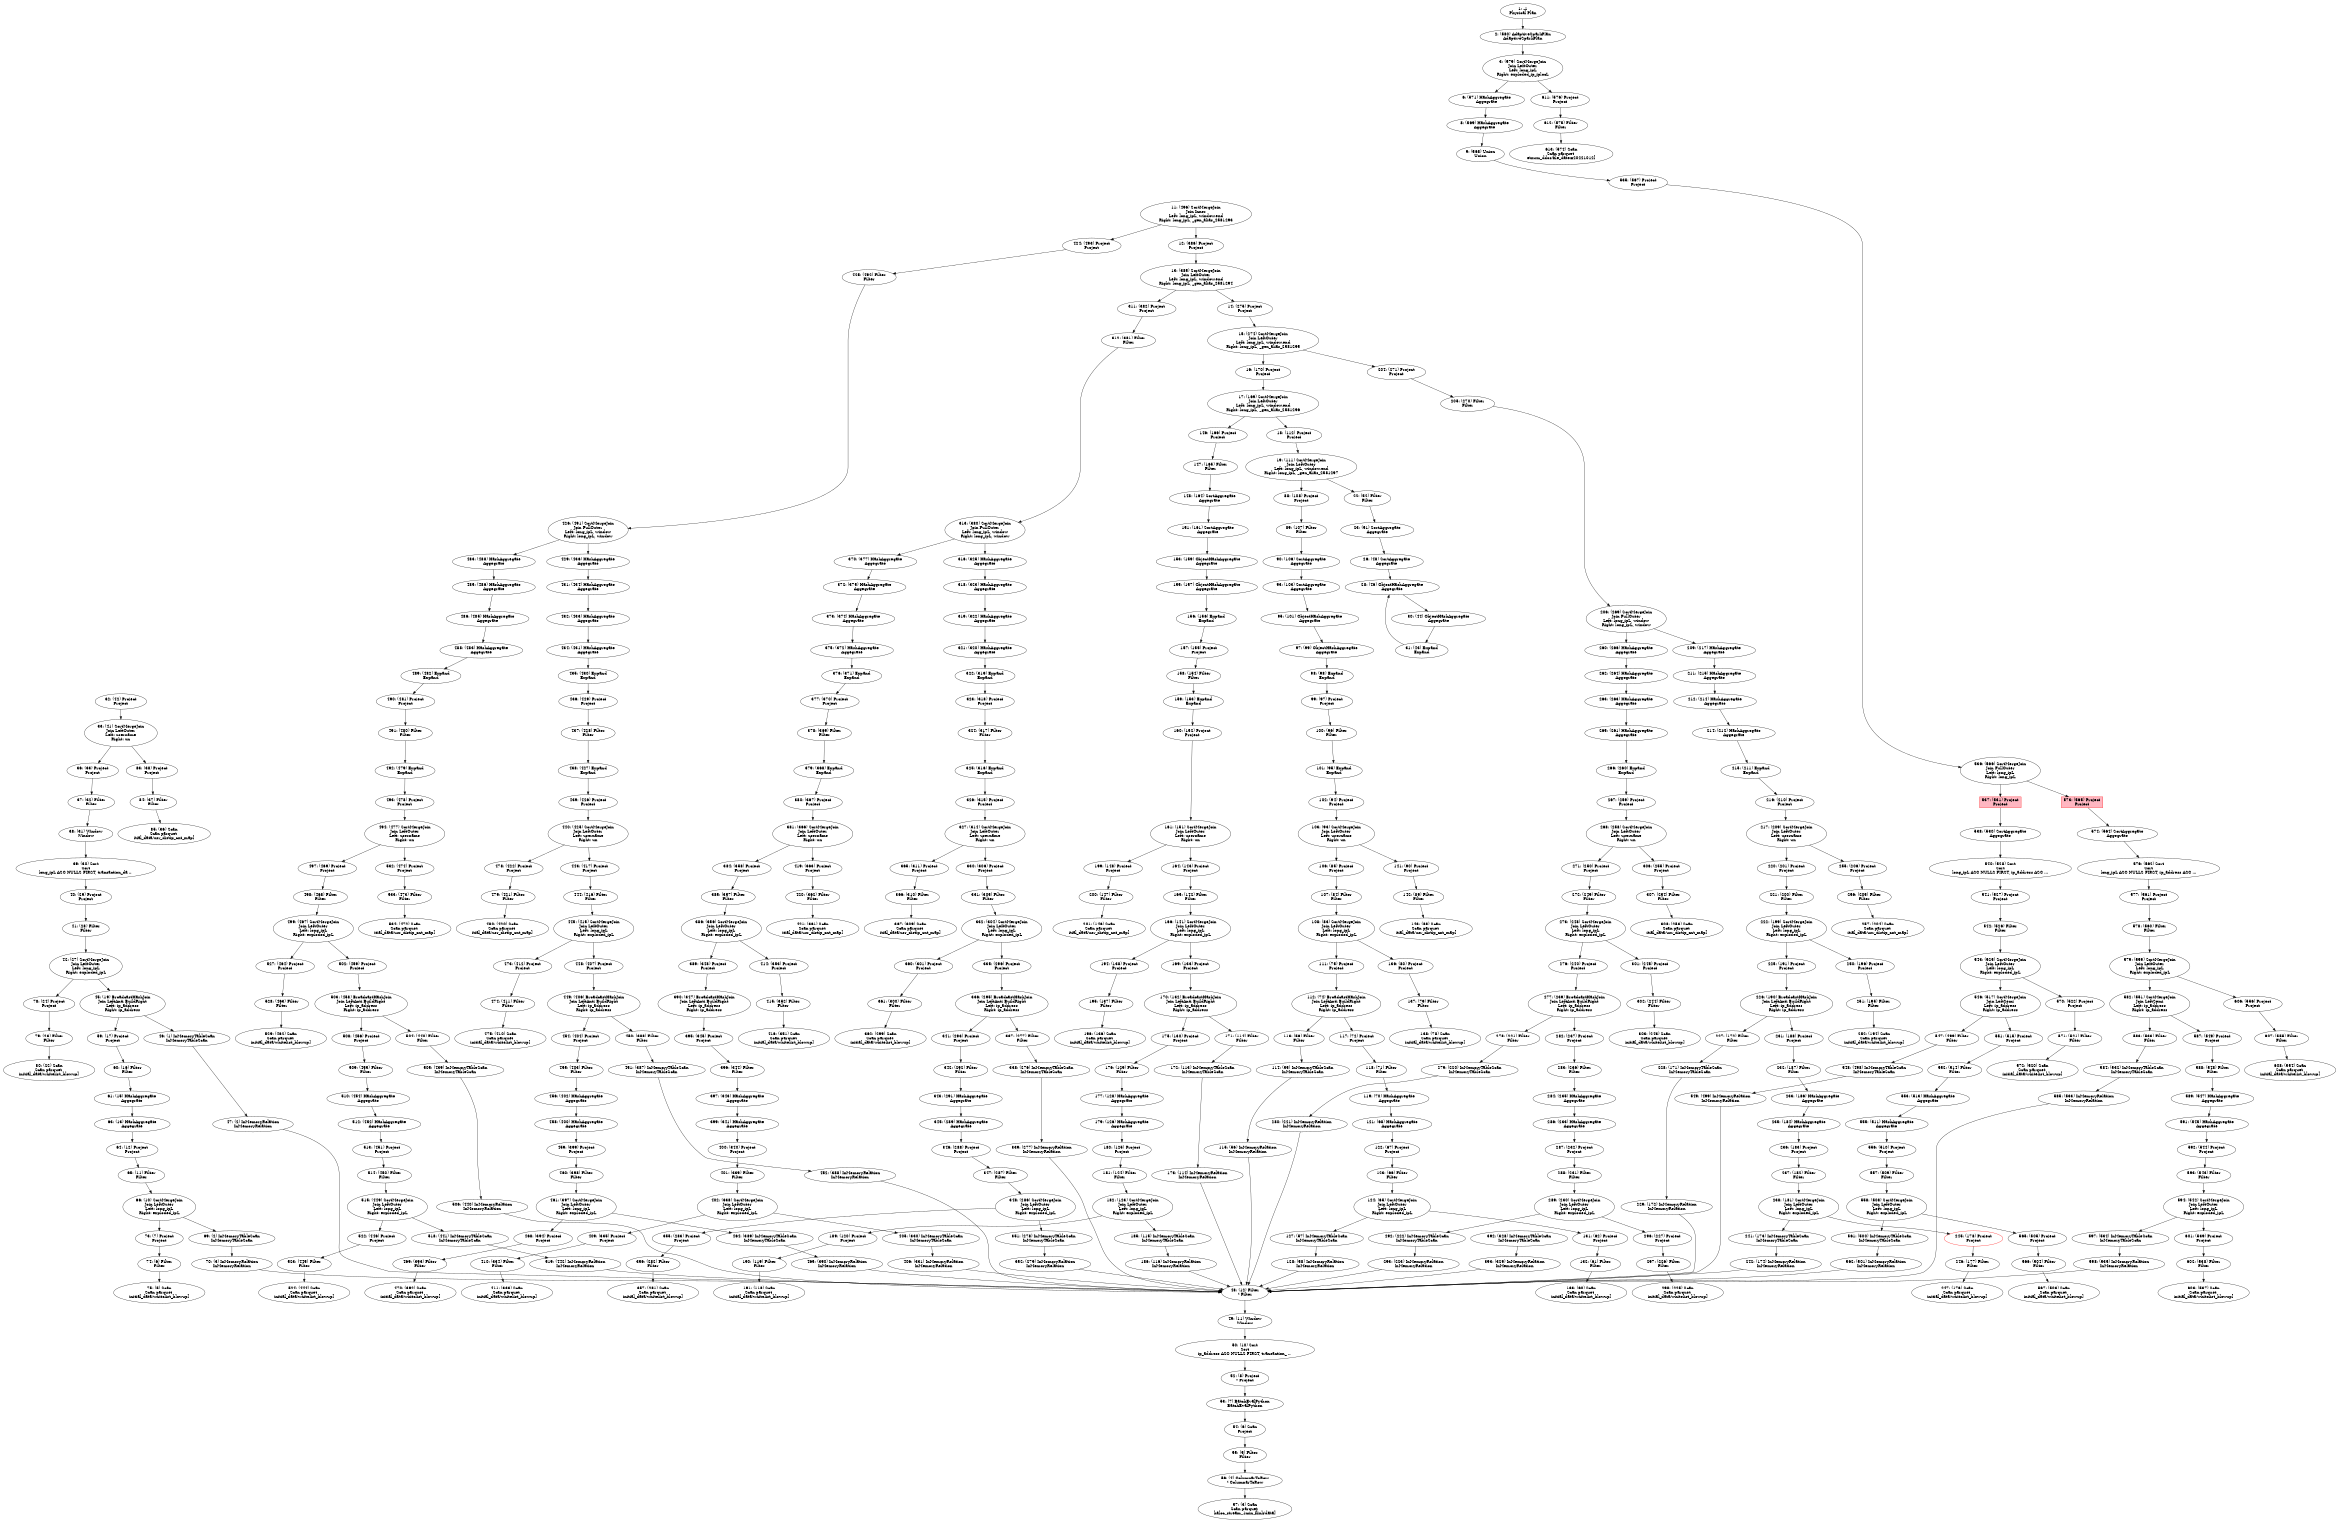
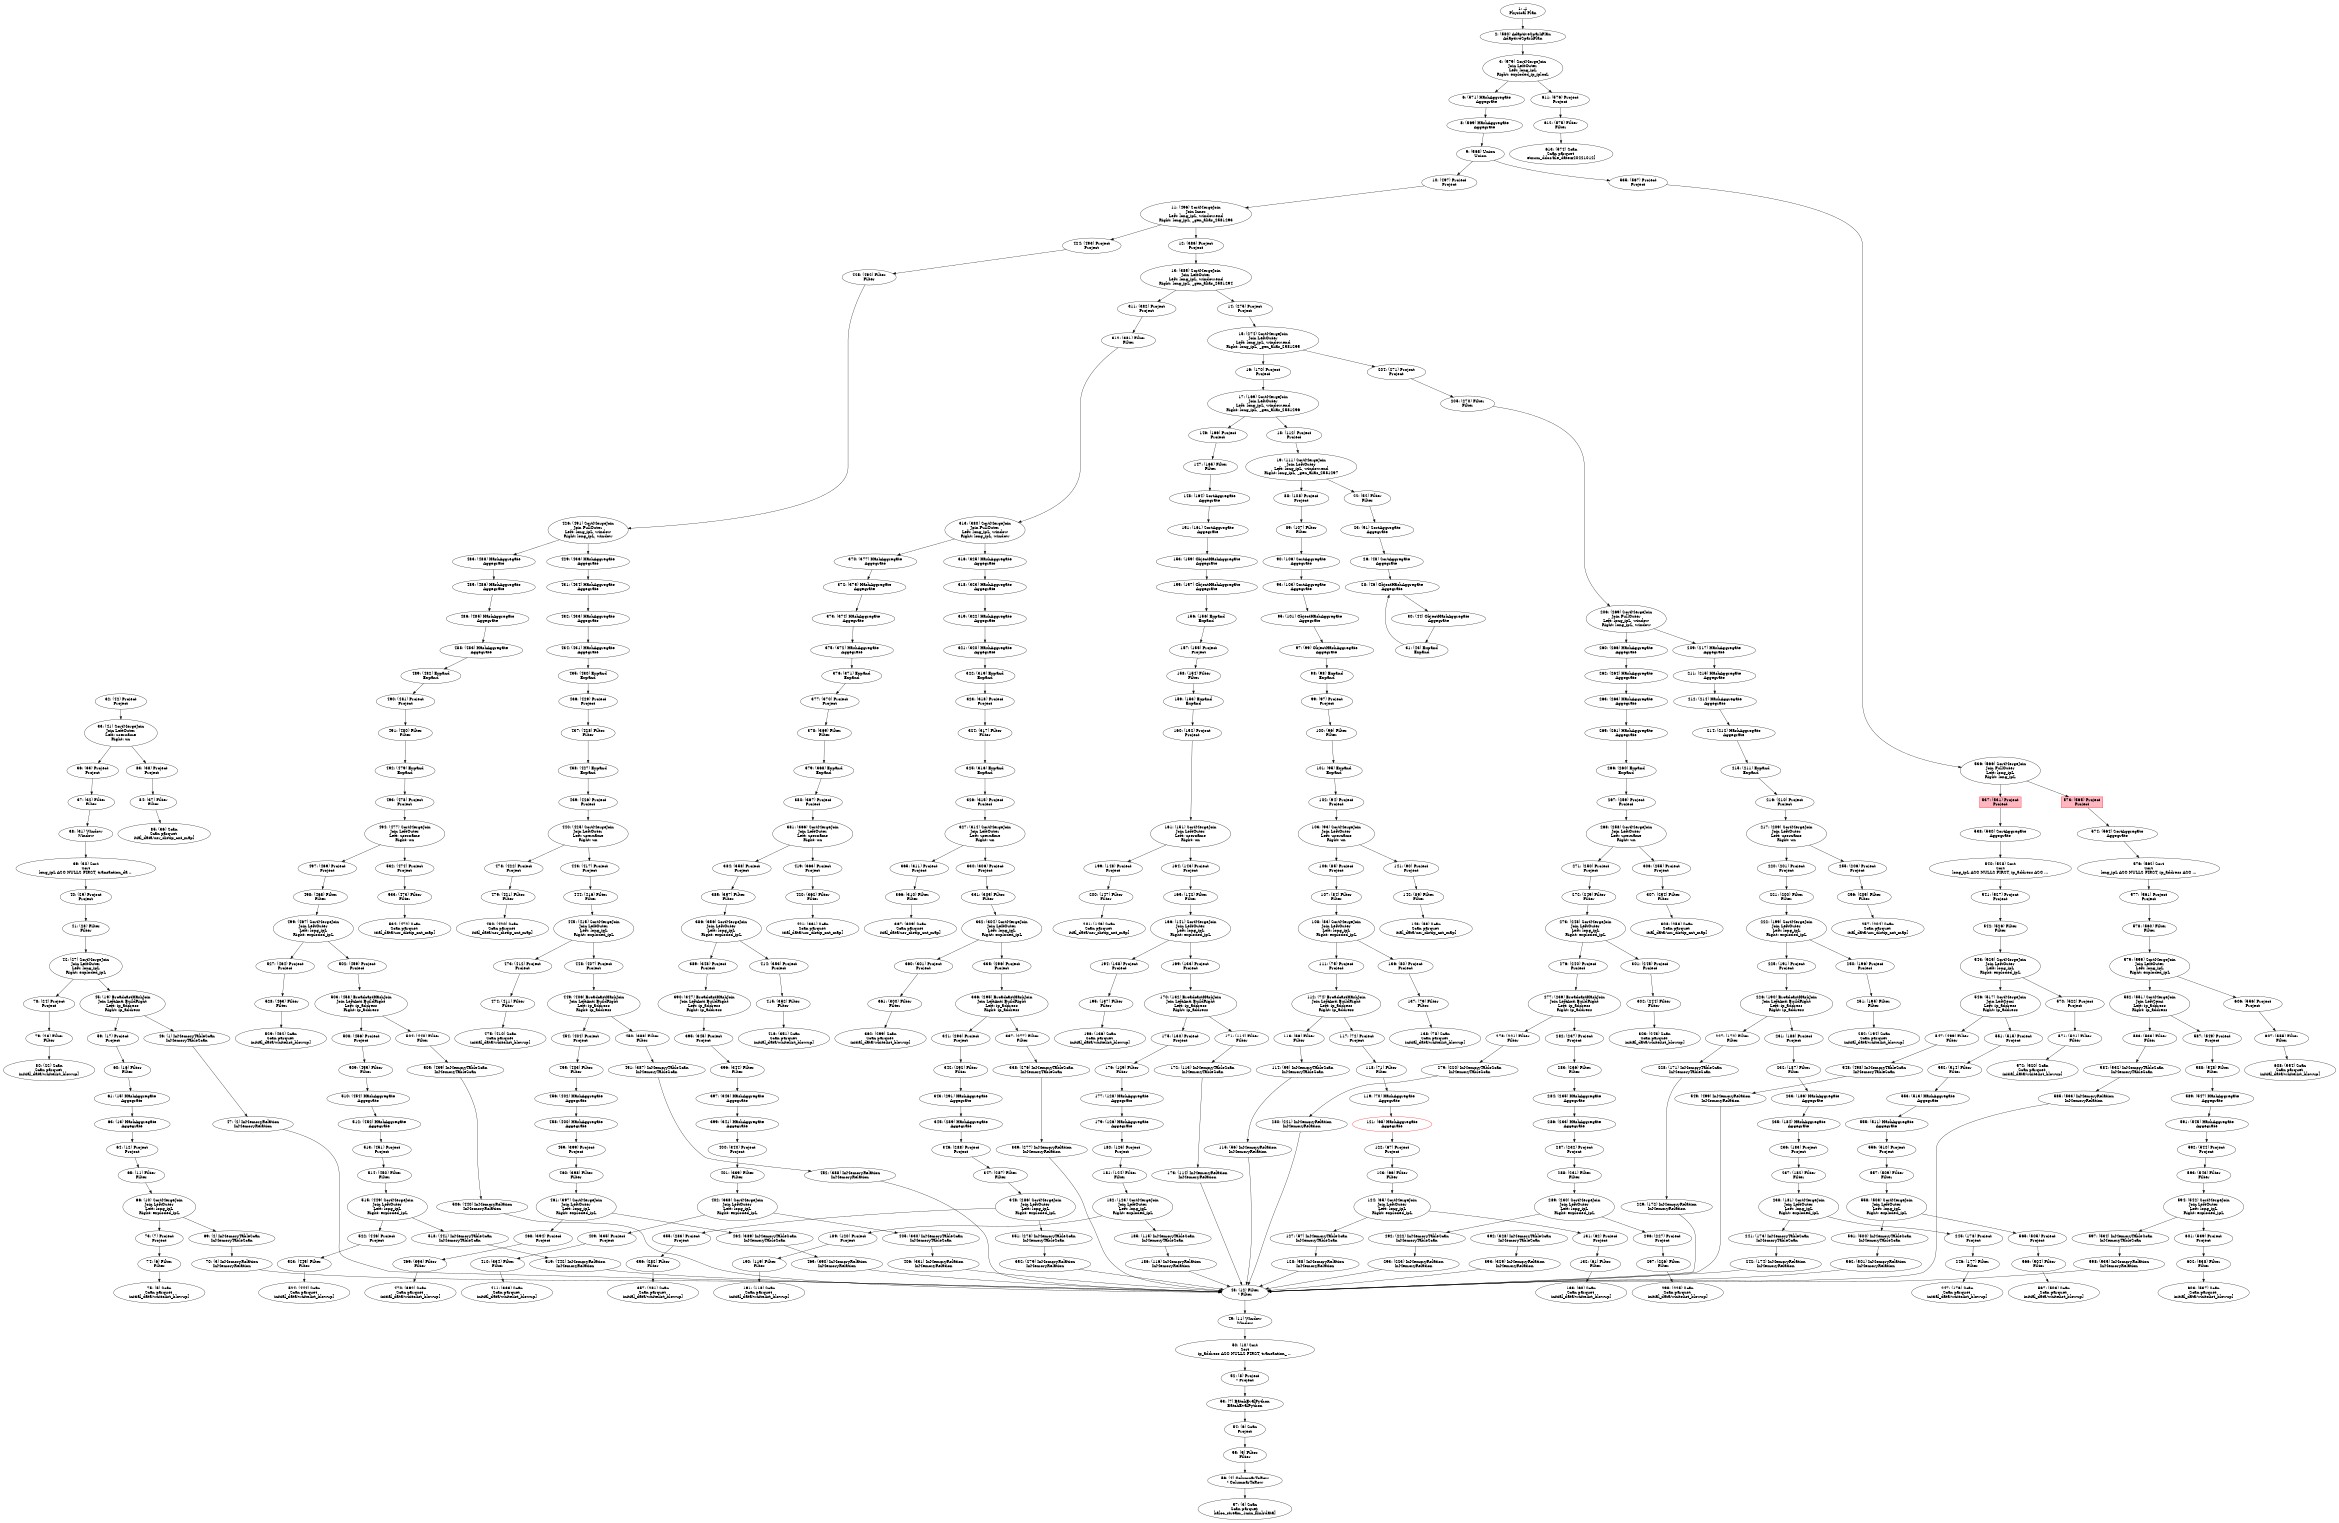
none -> (1449, 183)
(1392, 1124) -> (1392, 1124)
(1974, 1239) -> (1974, 1239)
